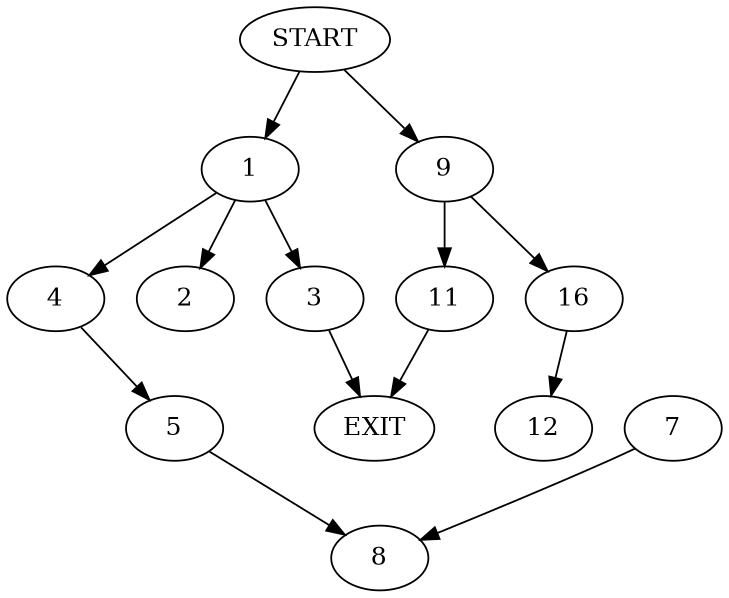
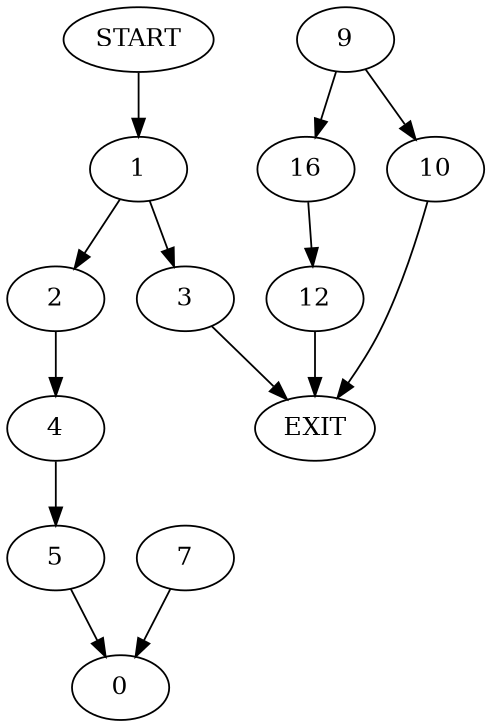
(374, 99) -> none
(160, 229) -> (56, 355)
(445, 299) -> (436, 169)
none -> (315, 355)
(380, 558) -> (121, 688)
